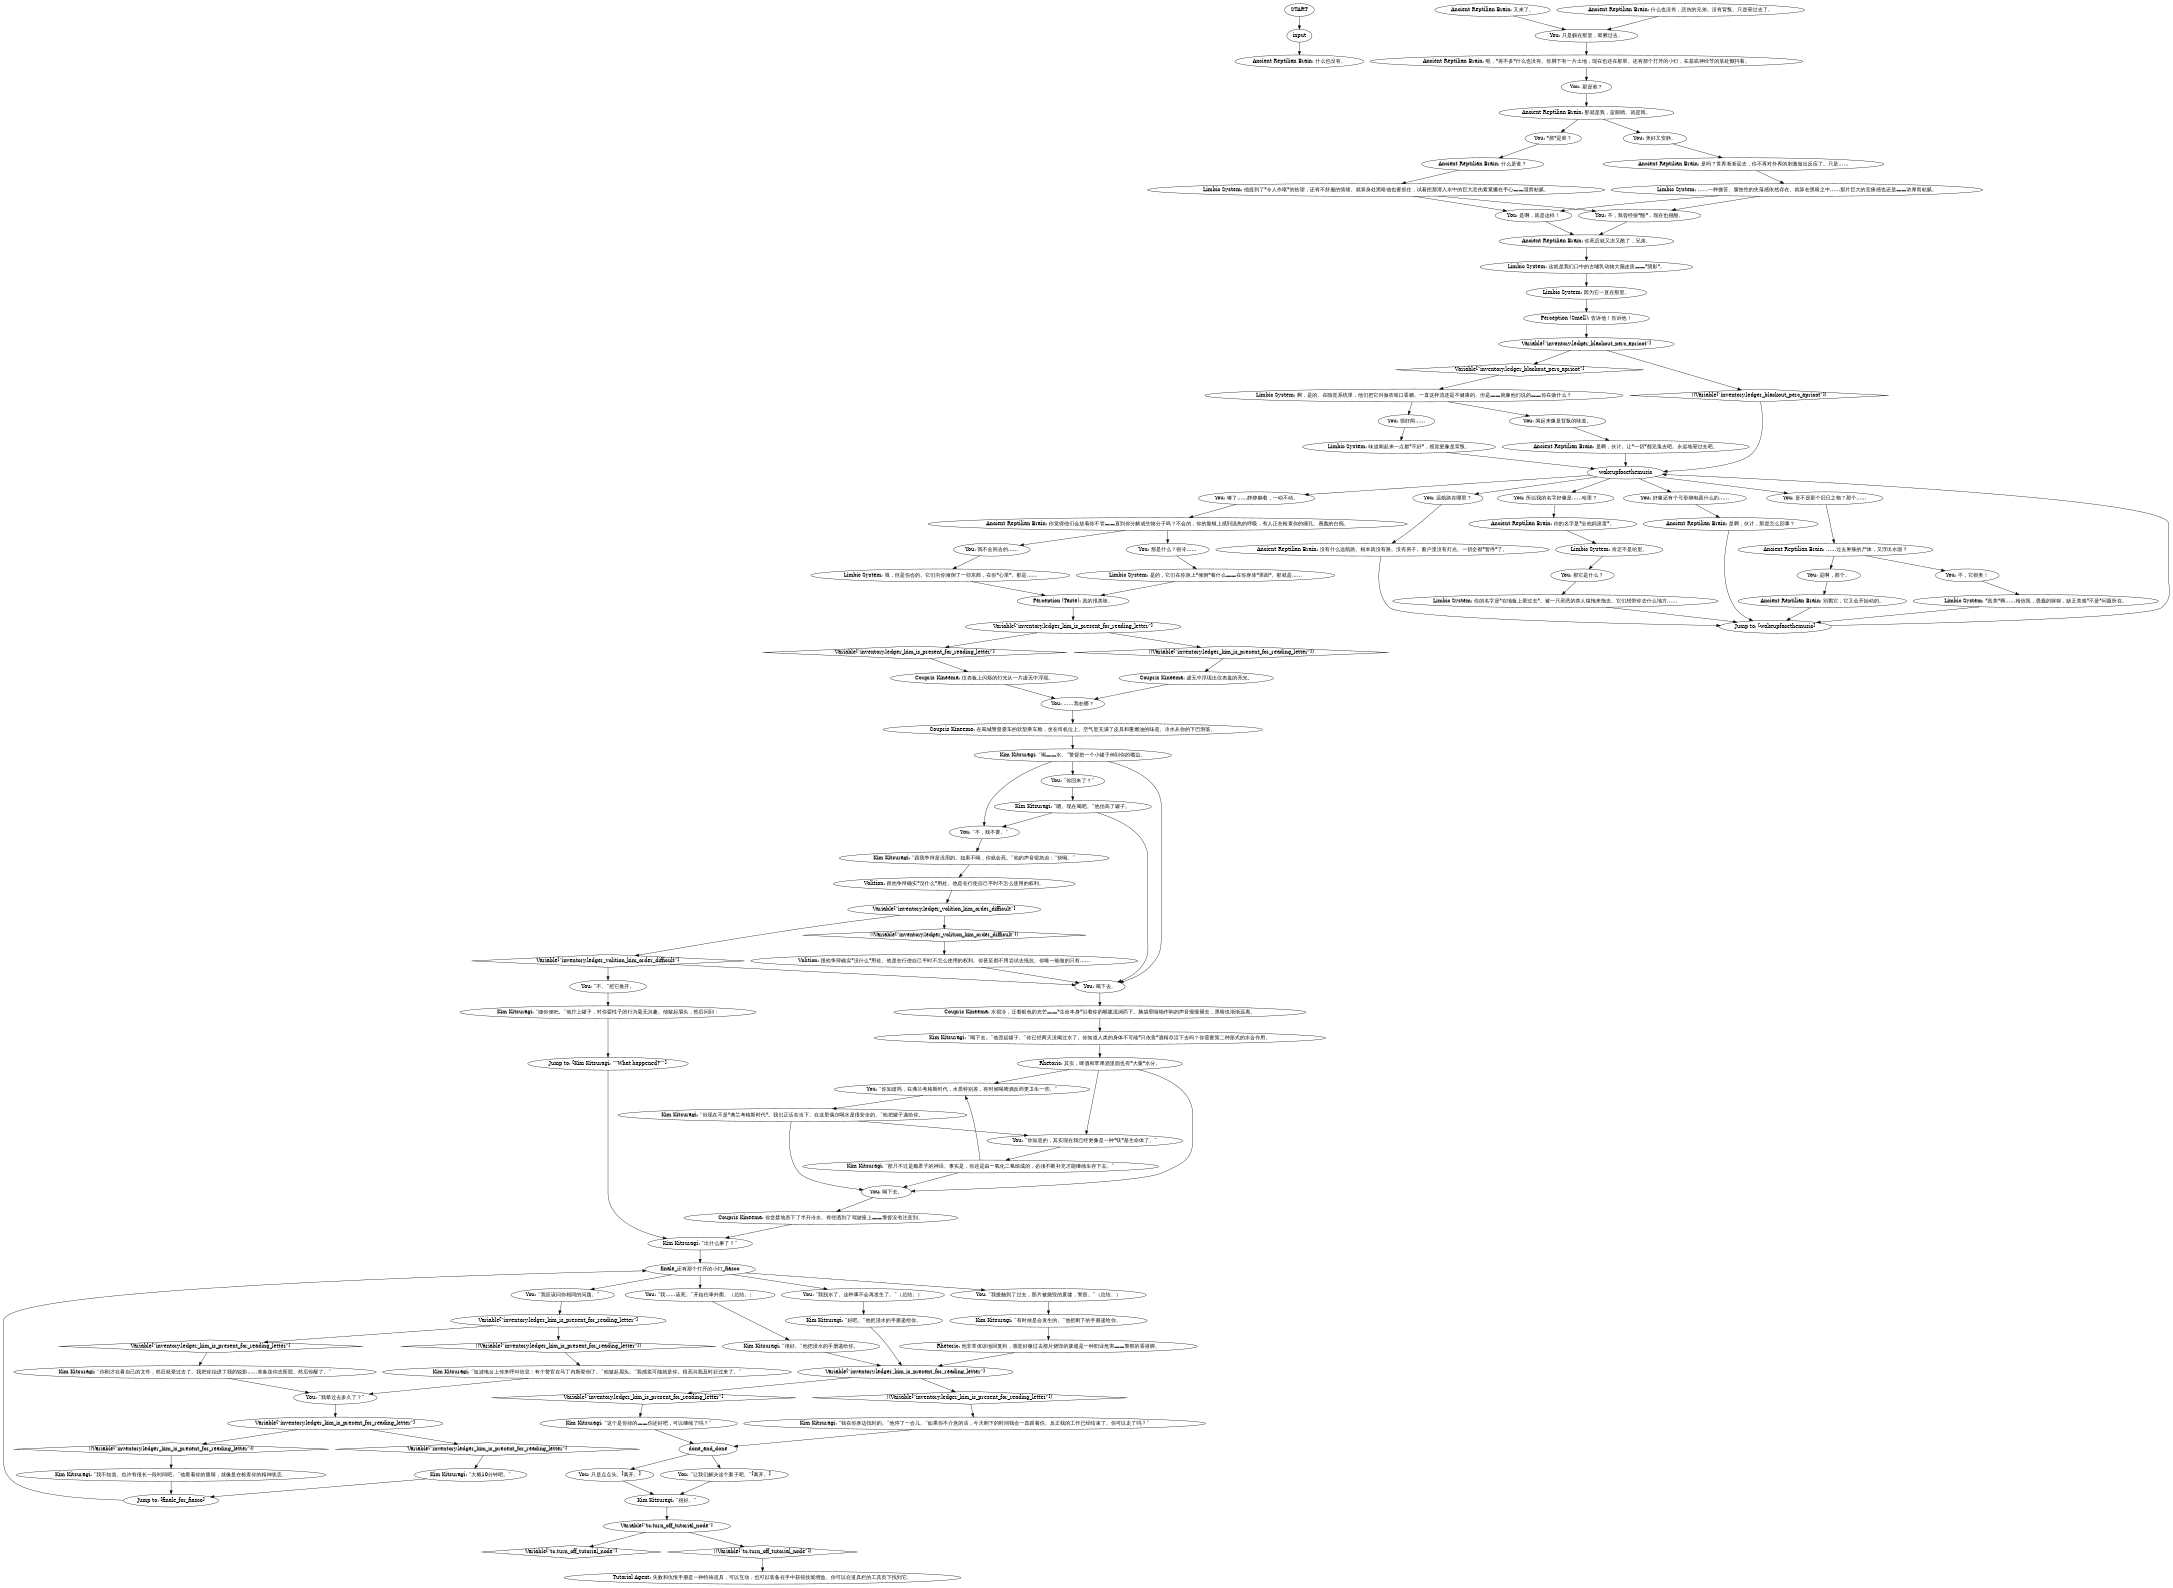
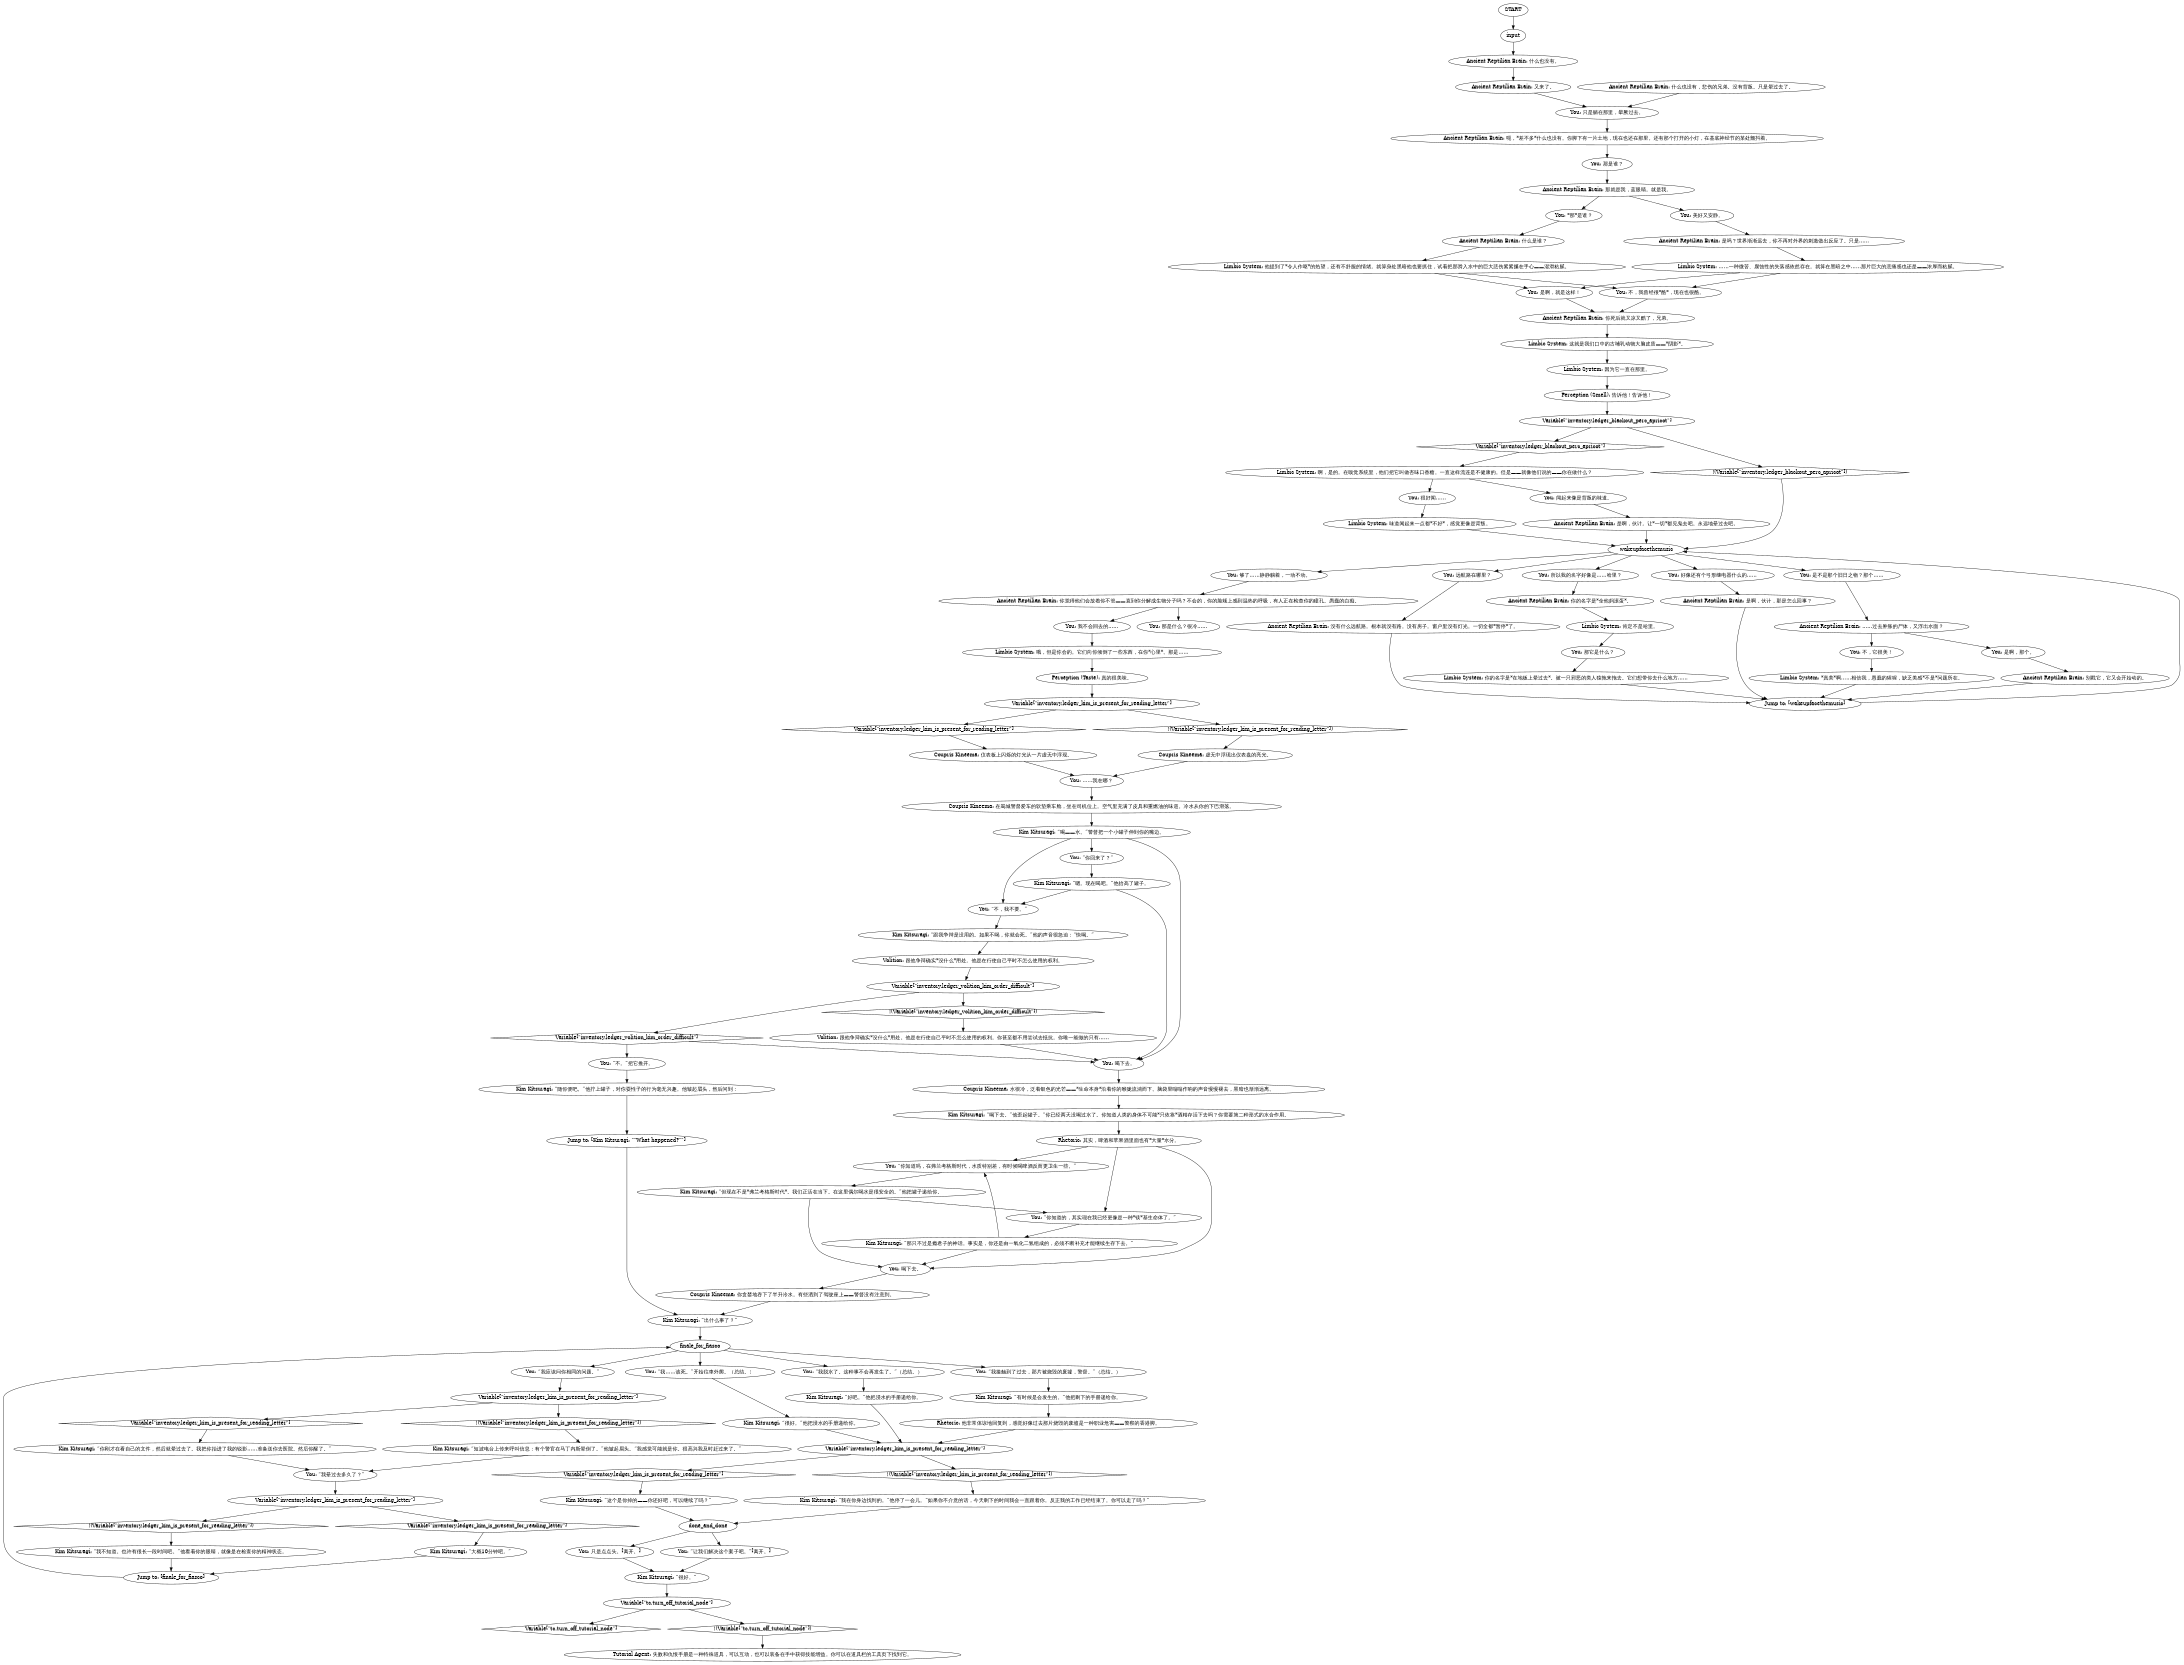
none -> (1513, 72)
(1206, 575) -> none
(700, 1269) -> (700, 1346)
